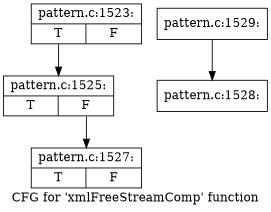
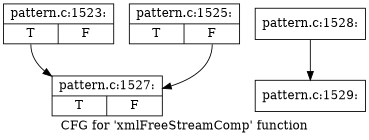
(59, 56) -> (35, 59)
(212, 56) -> (310, 56)
